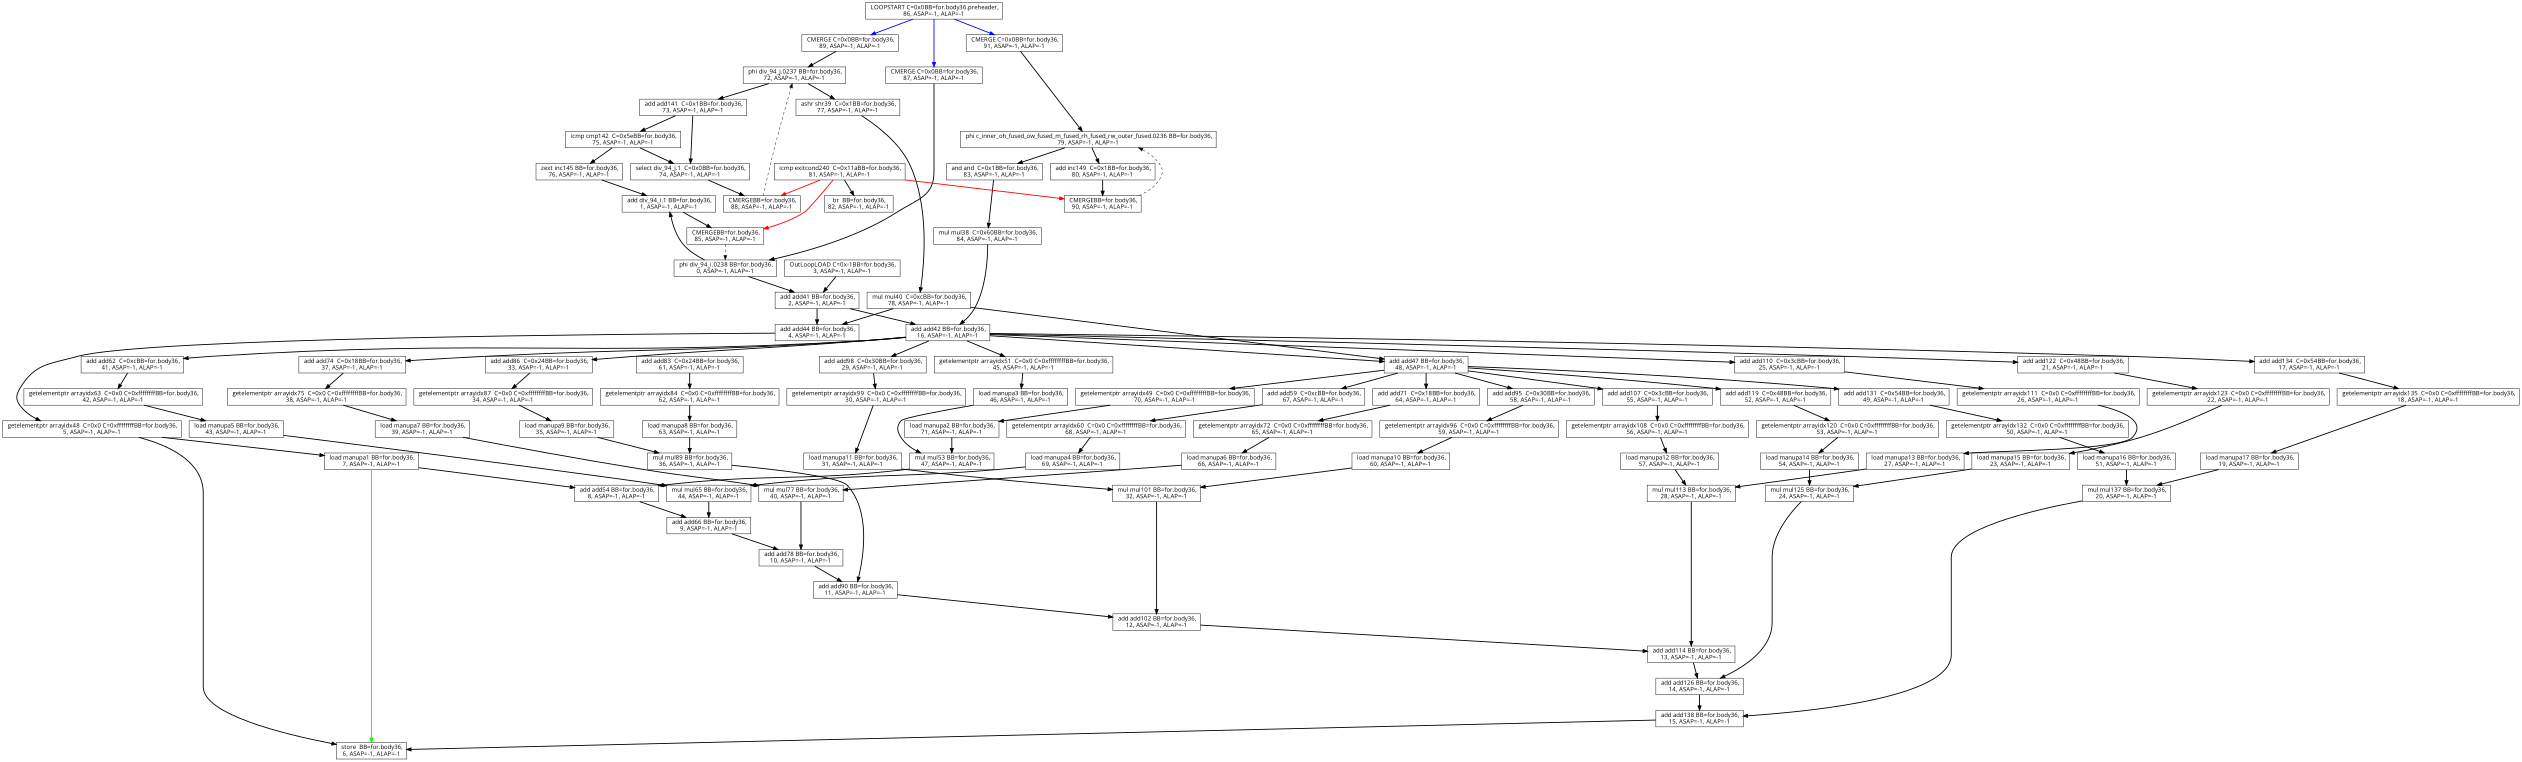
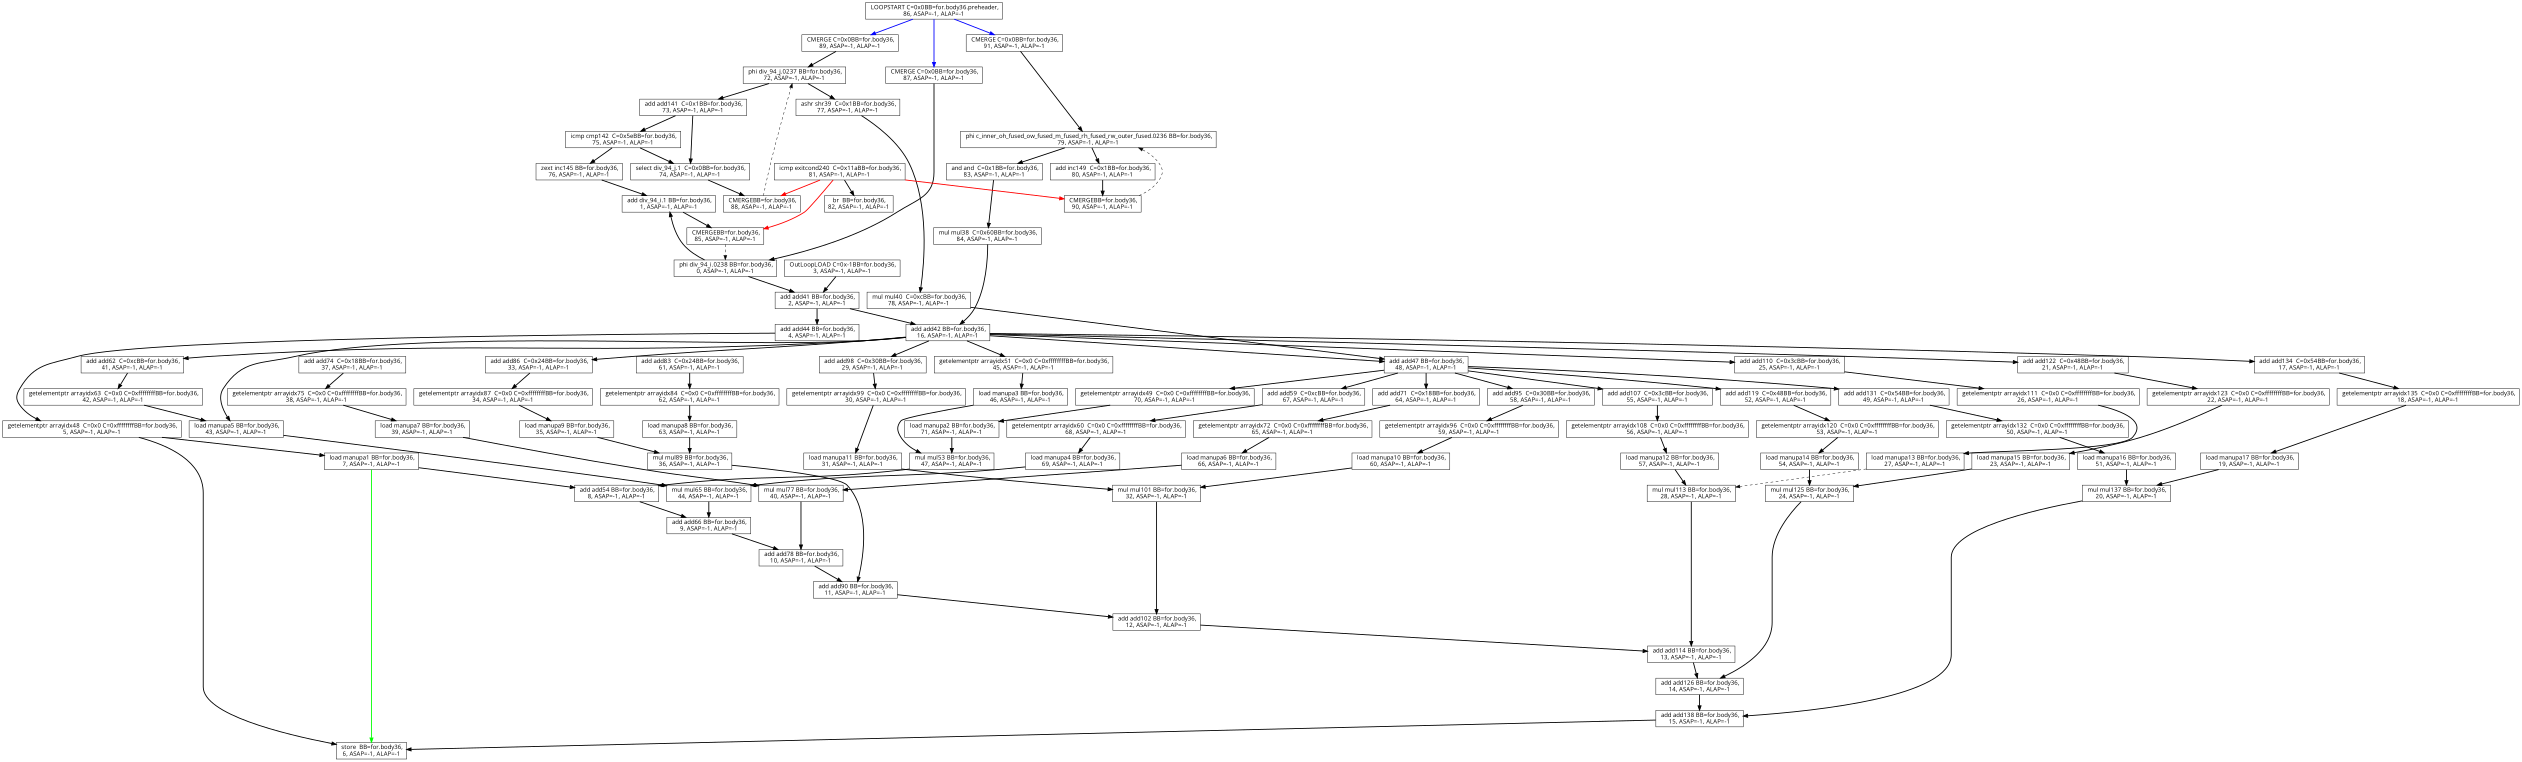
(869, 316) -> none
(621, 351) -> (544, 341)
(1803, 478) -> (1803, 478)
